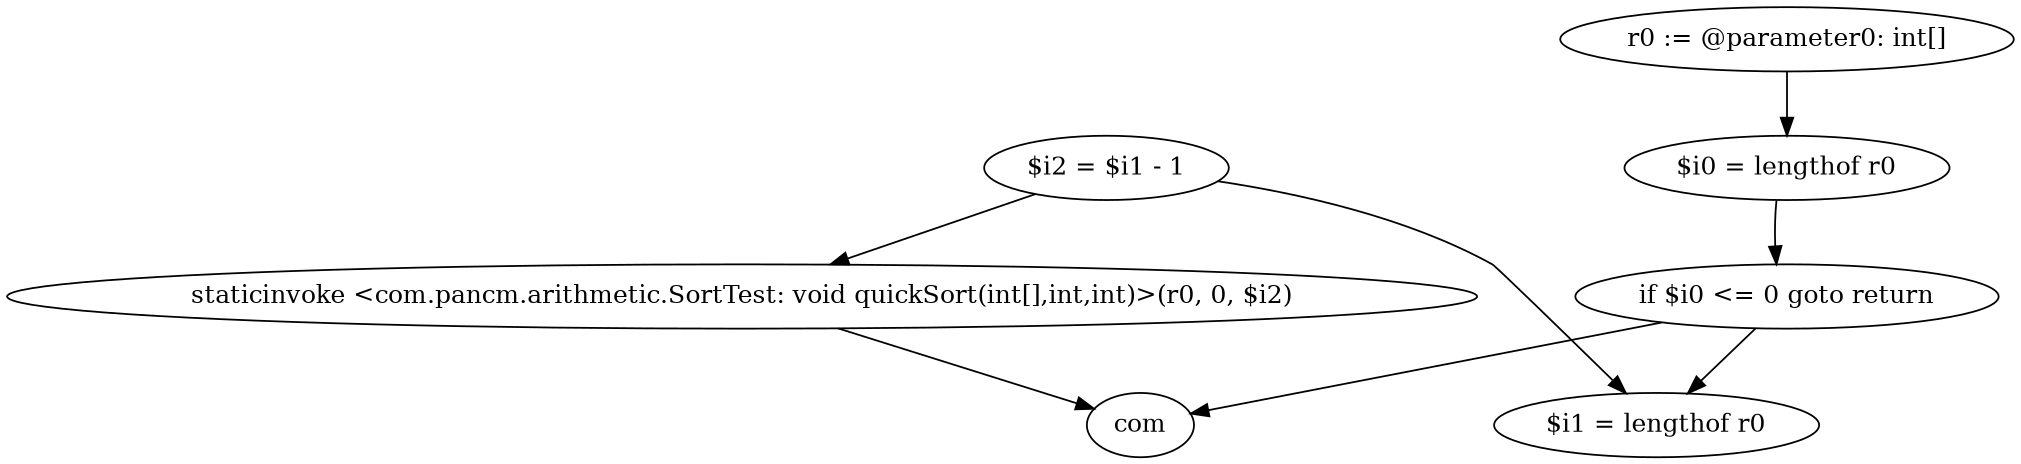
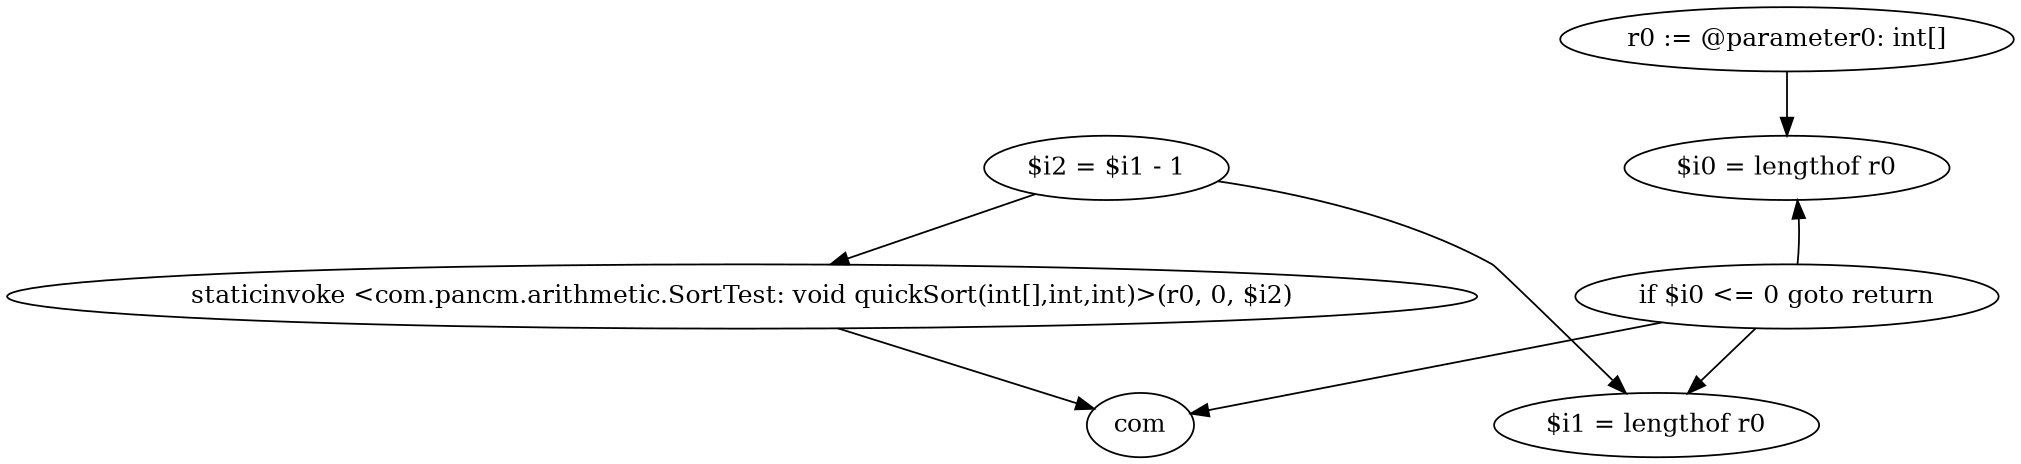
(1775, 223) -> (1799, 241)
